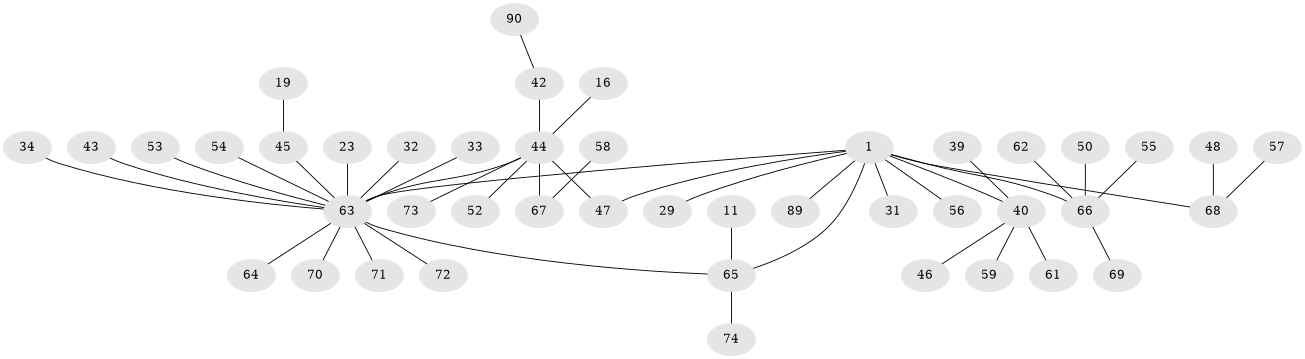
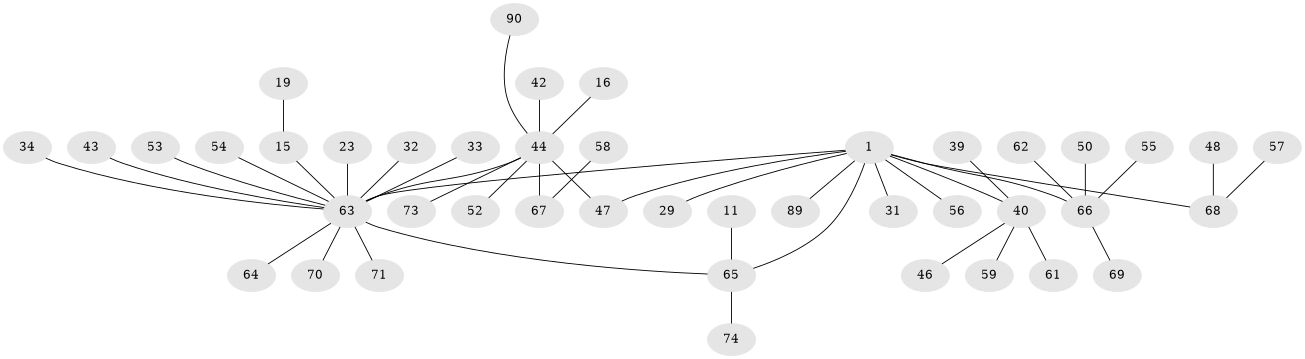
(527, 52) -> (505, 87)
(284, 148) -> (284, 148)
(444, 276) -> none
